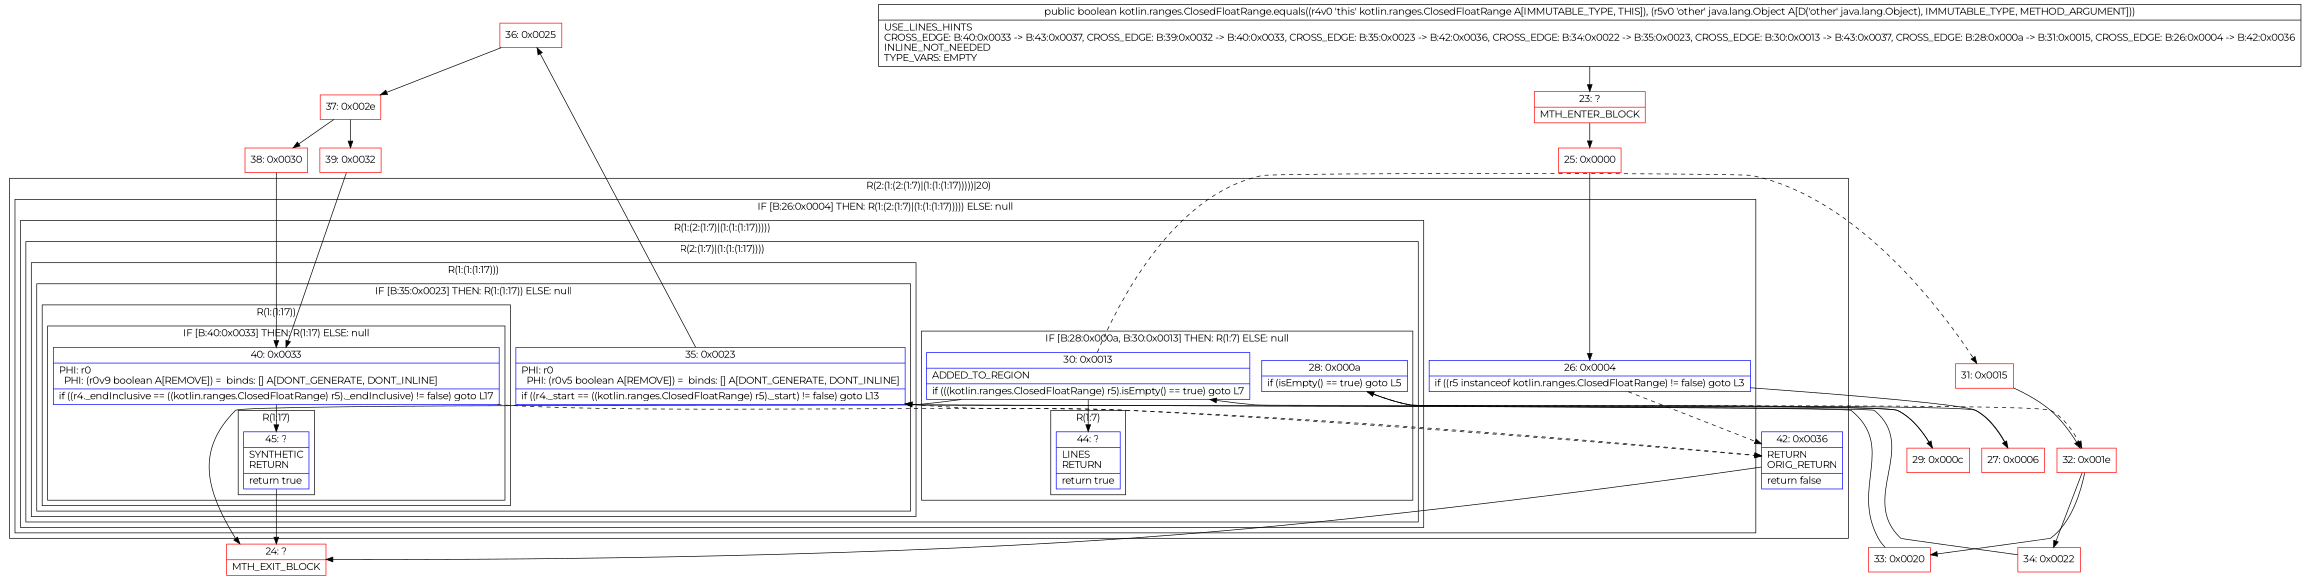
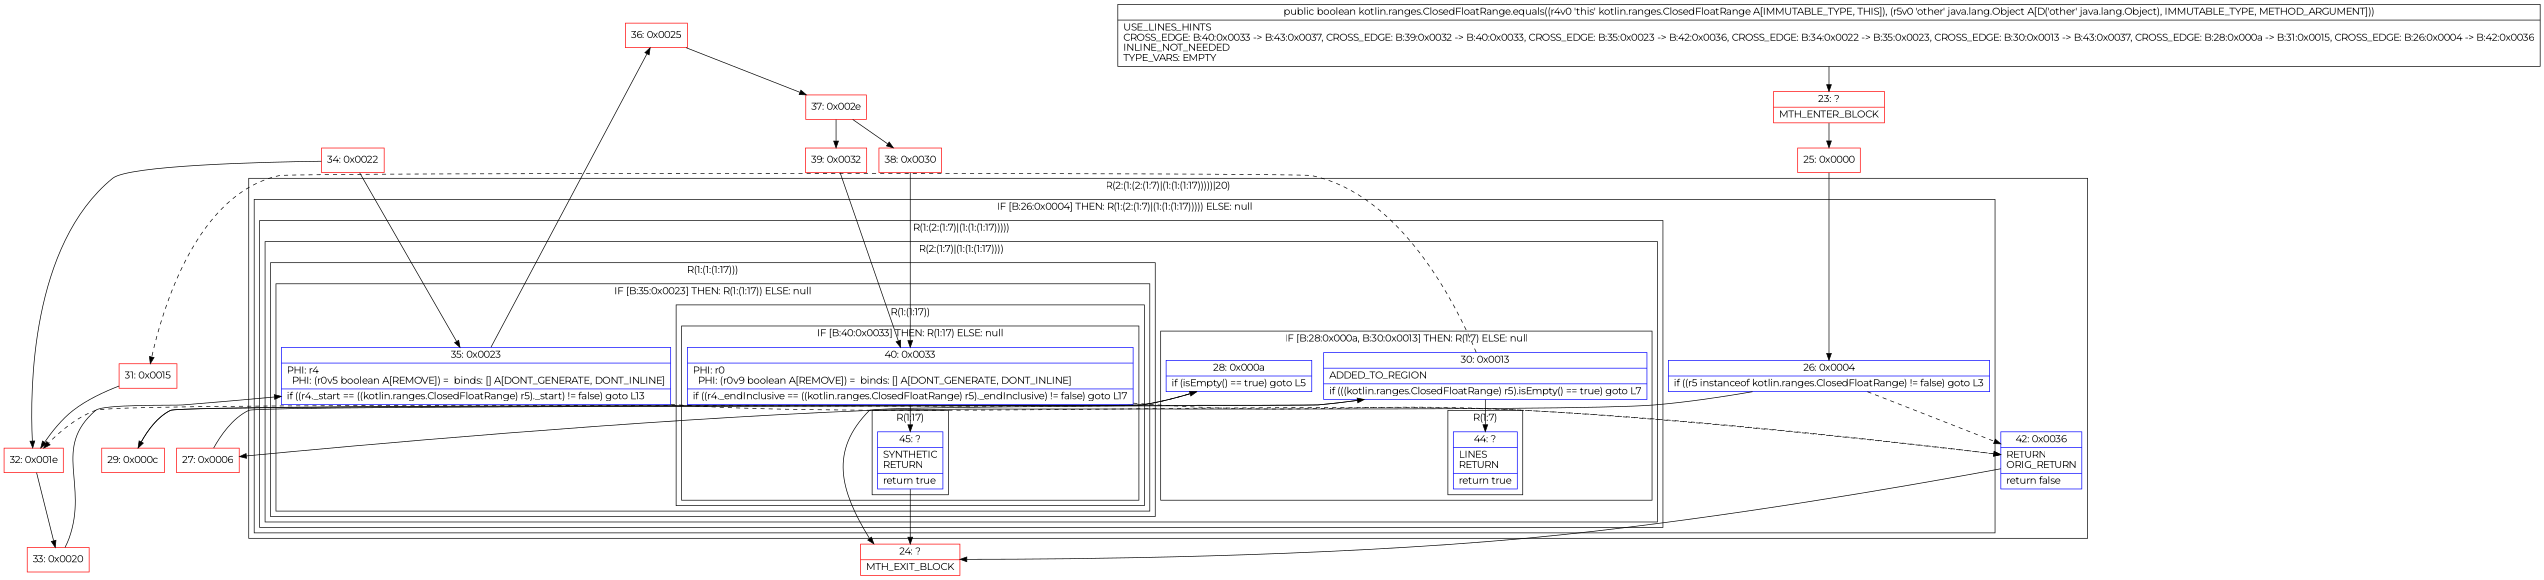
(539, 371) -> (304, 371)
(2069, 507) -> (87, 205)
